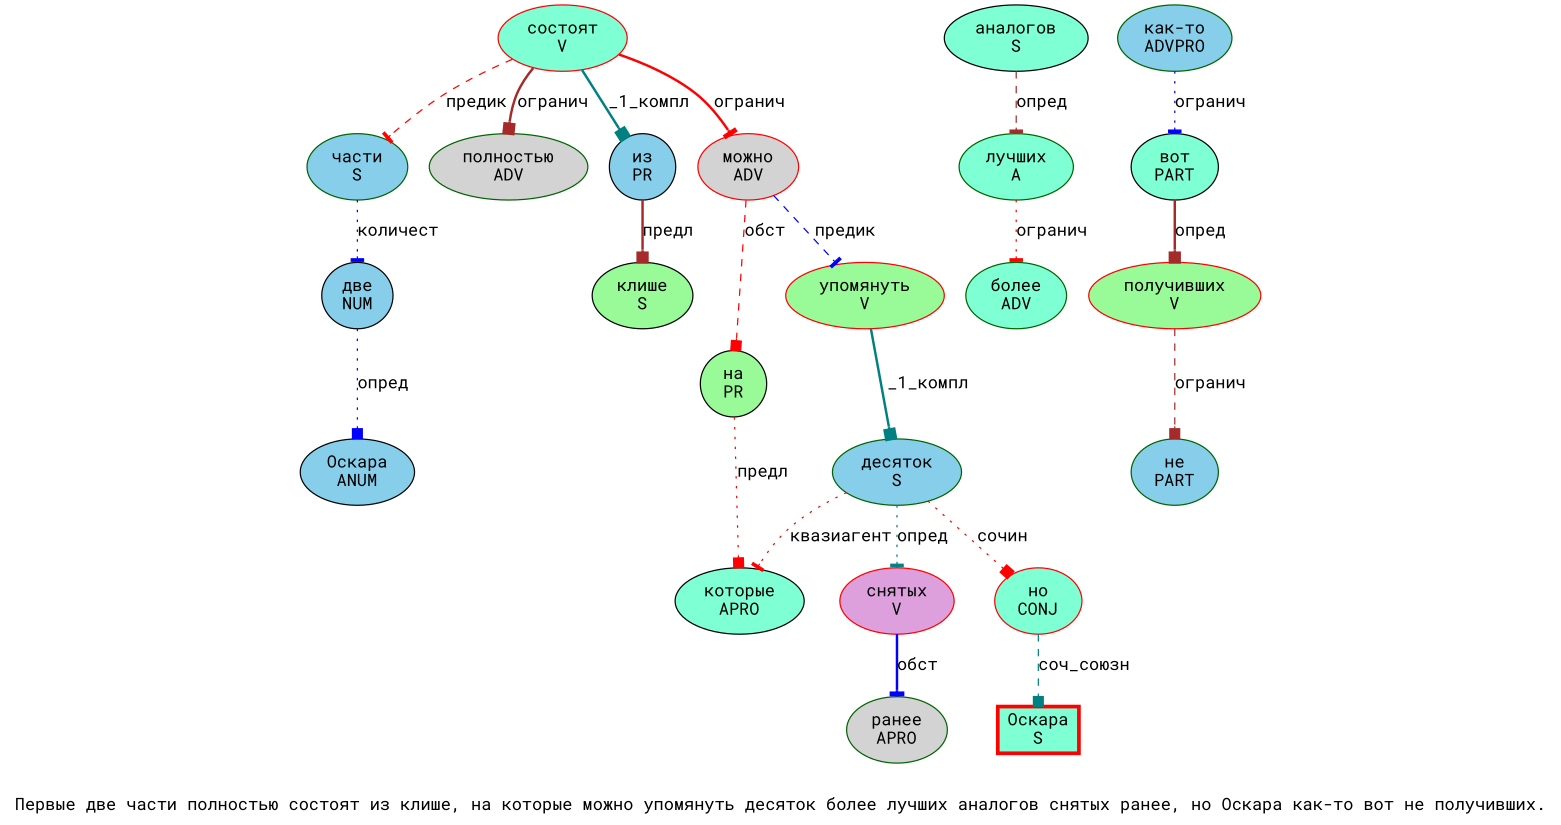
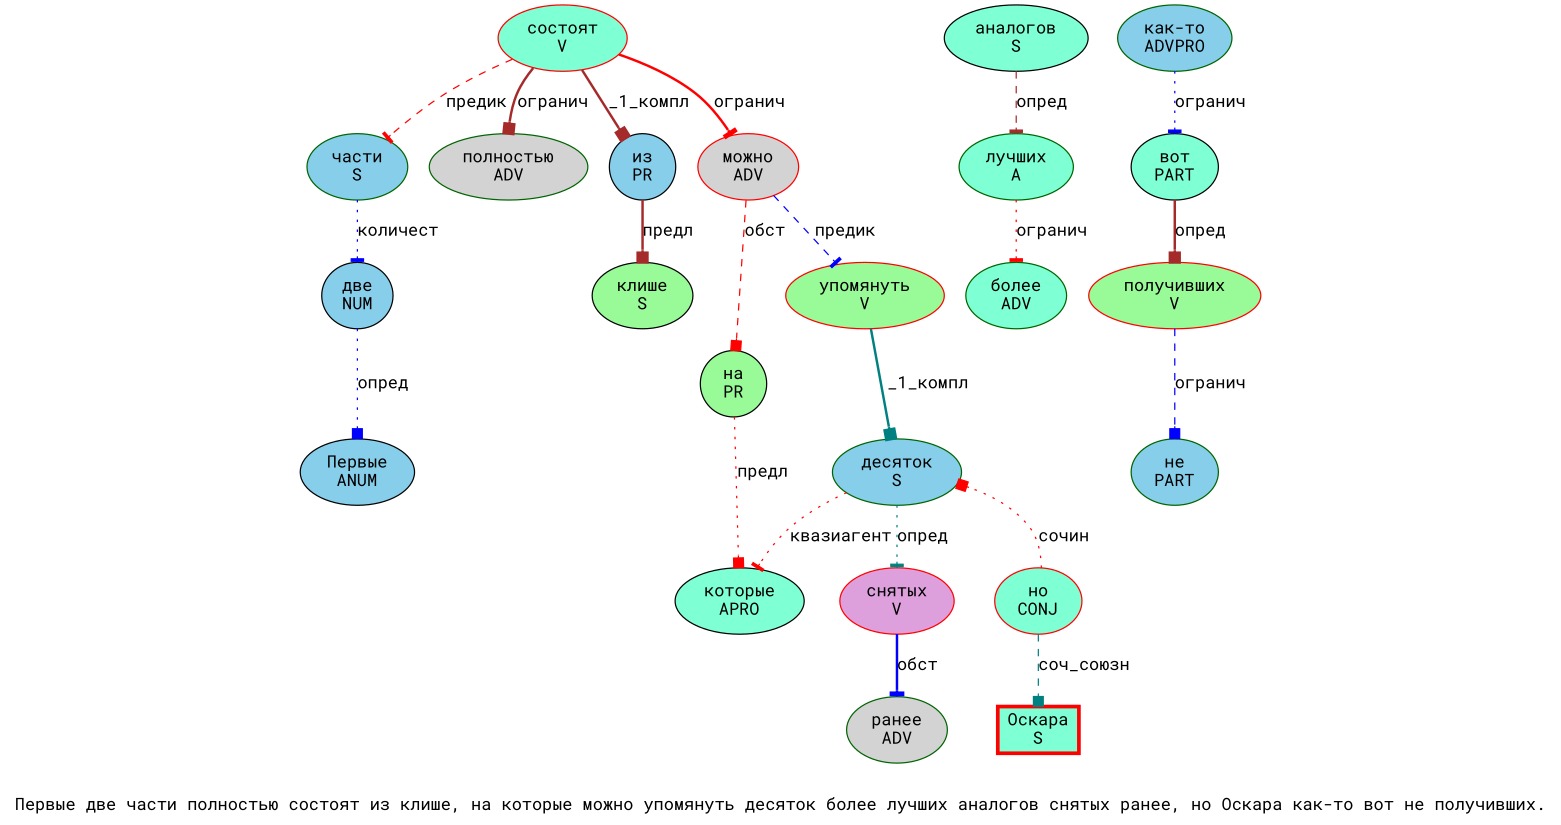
(600, 99) -> (600, 99)
(1175, 377) -> (1175, 377)
(357, 472) -> (357, 472)
(965, 534) -> (1019, 516)
(897, 730) -> (897, 730)
